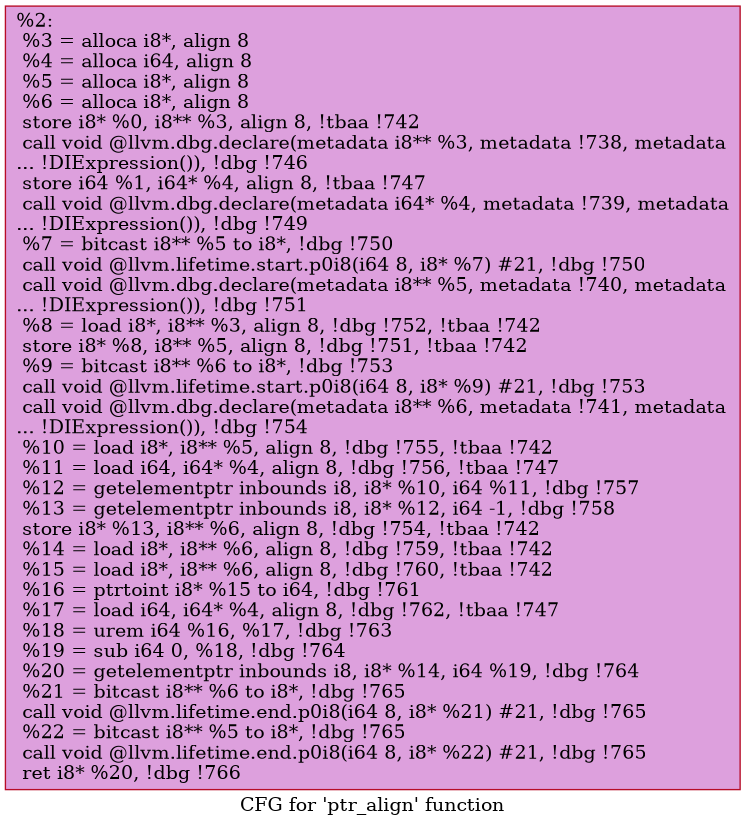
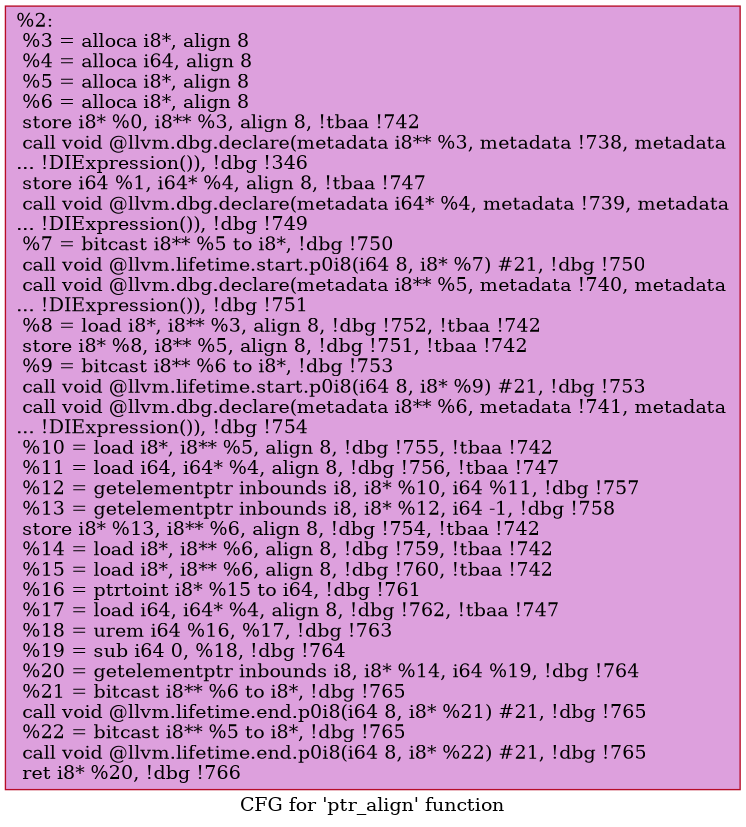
(163, 163) -> (163, 163)
